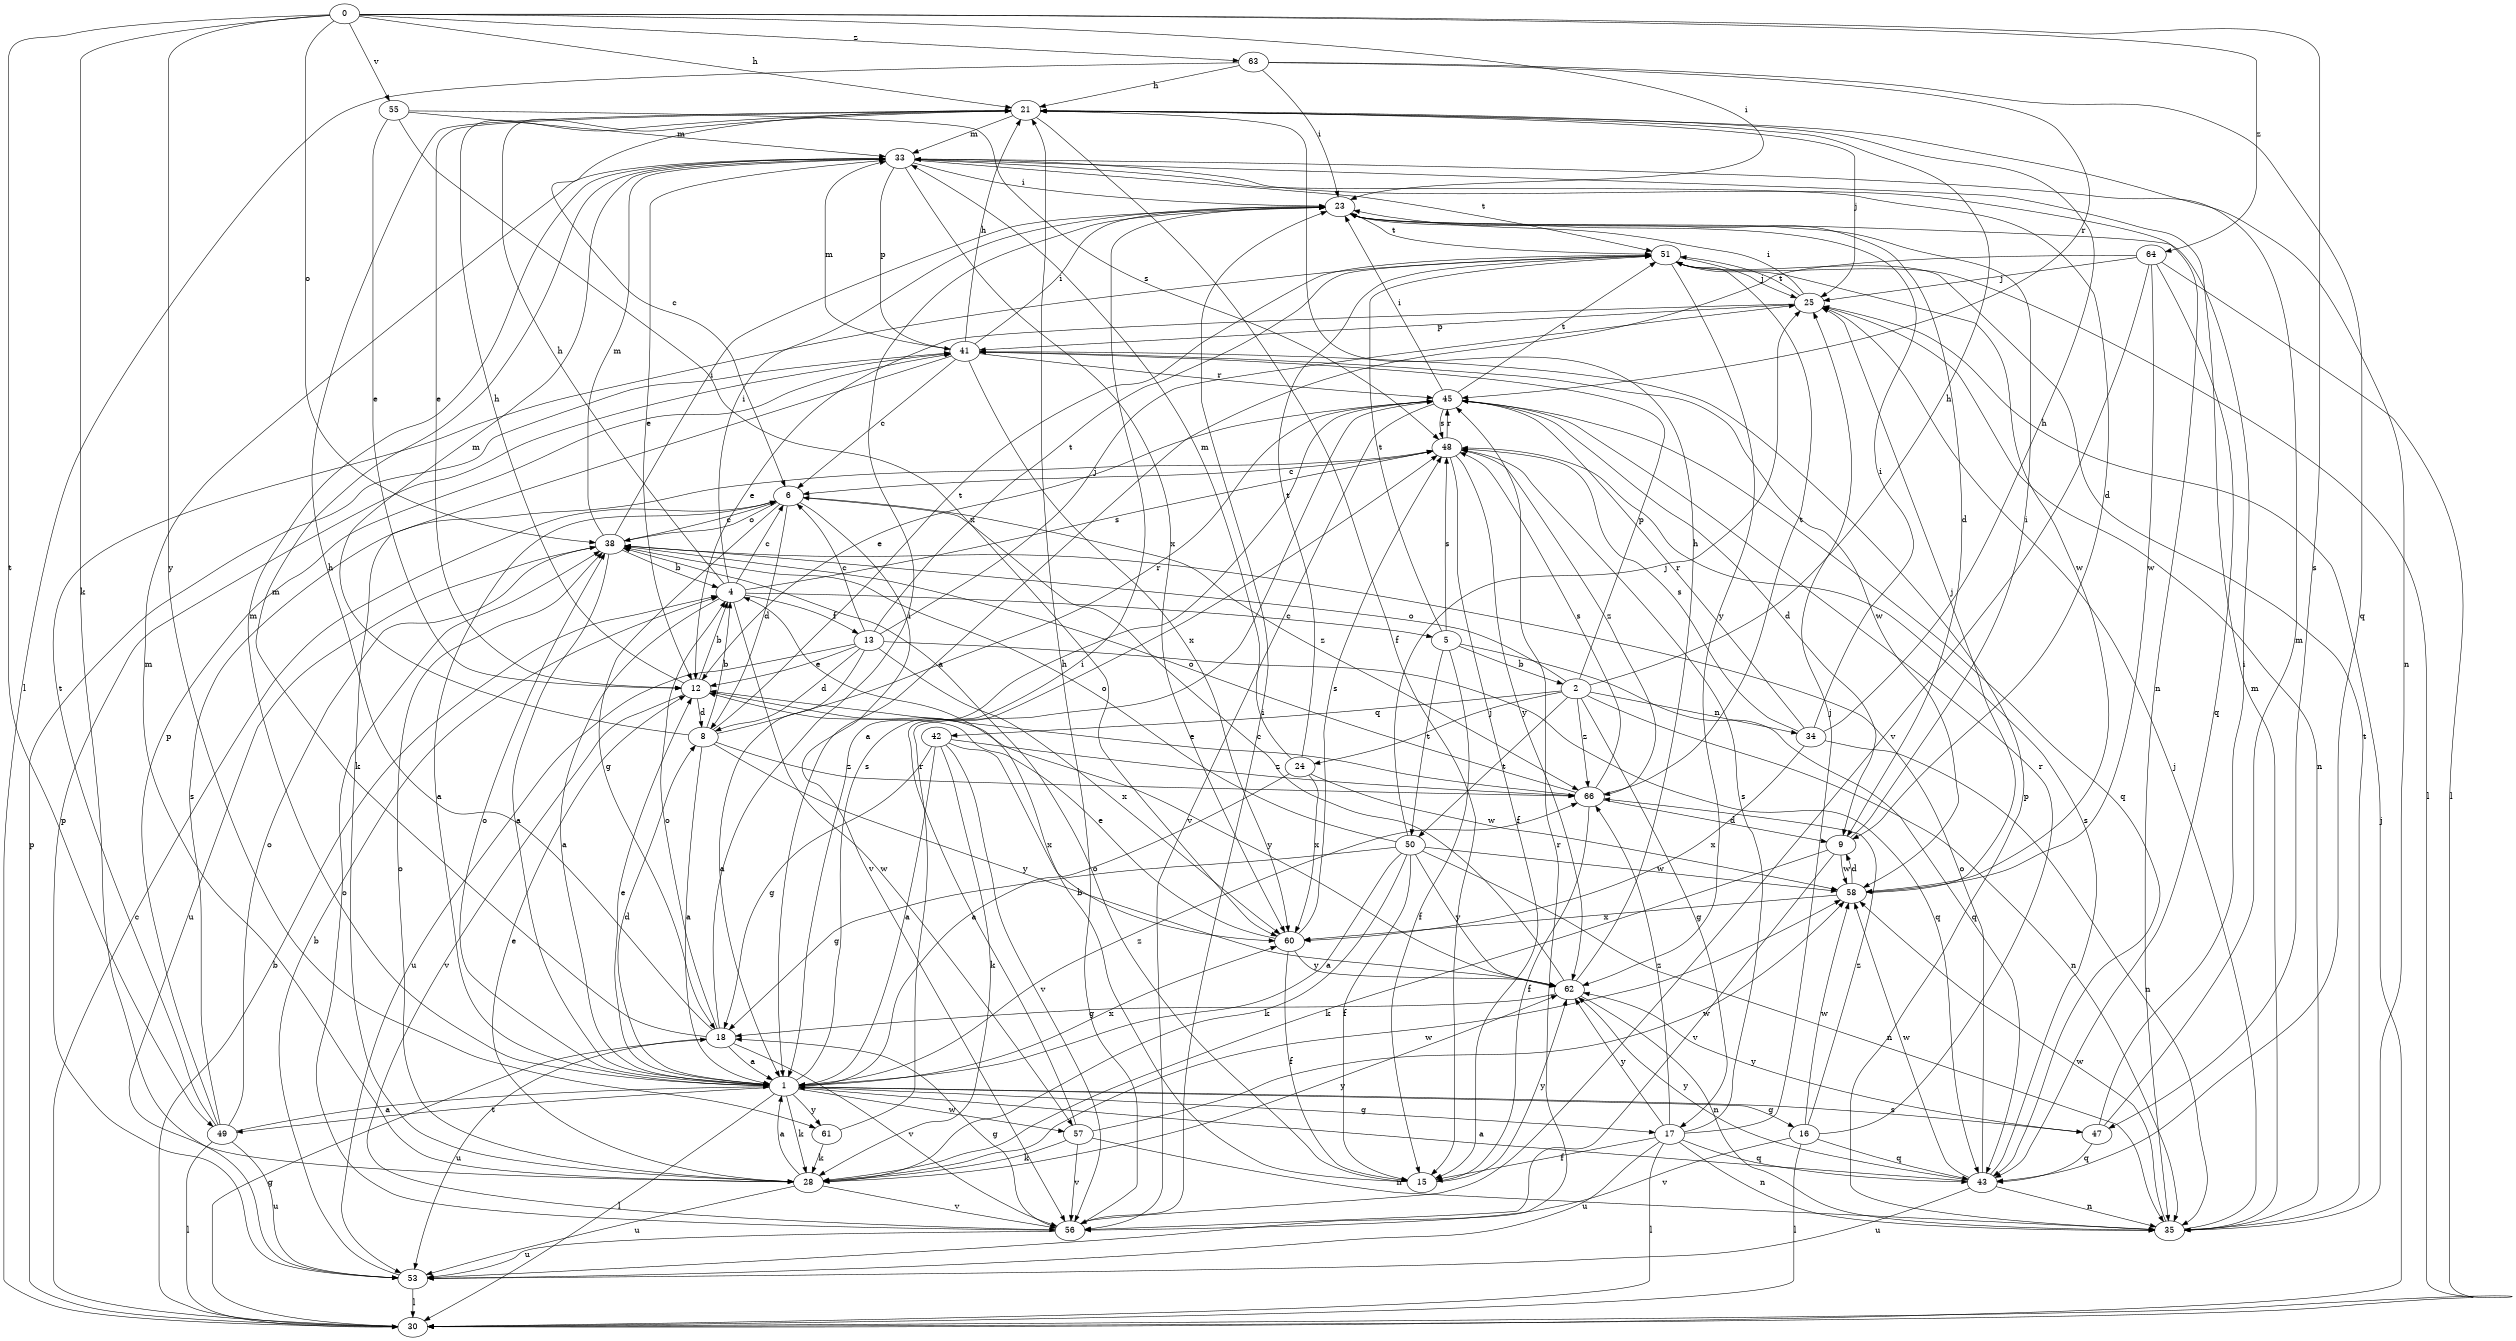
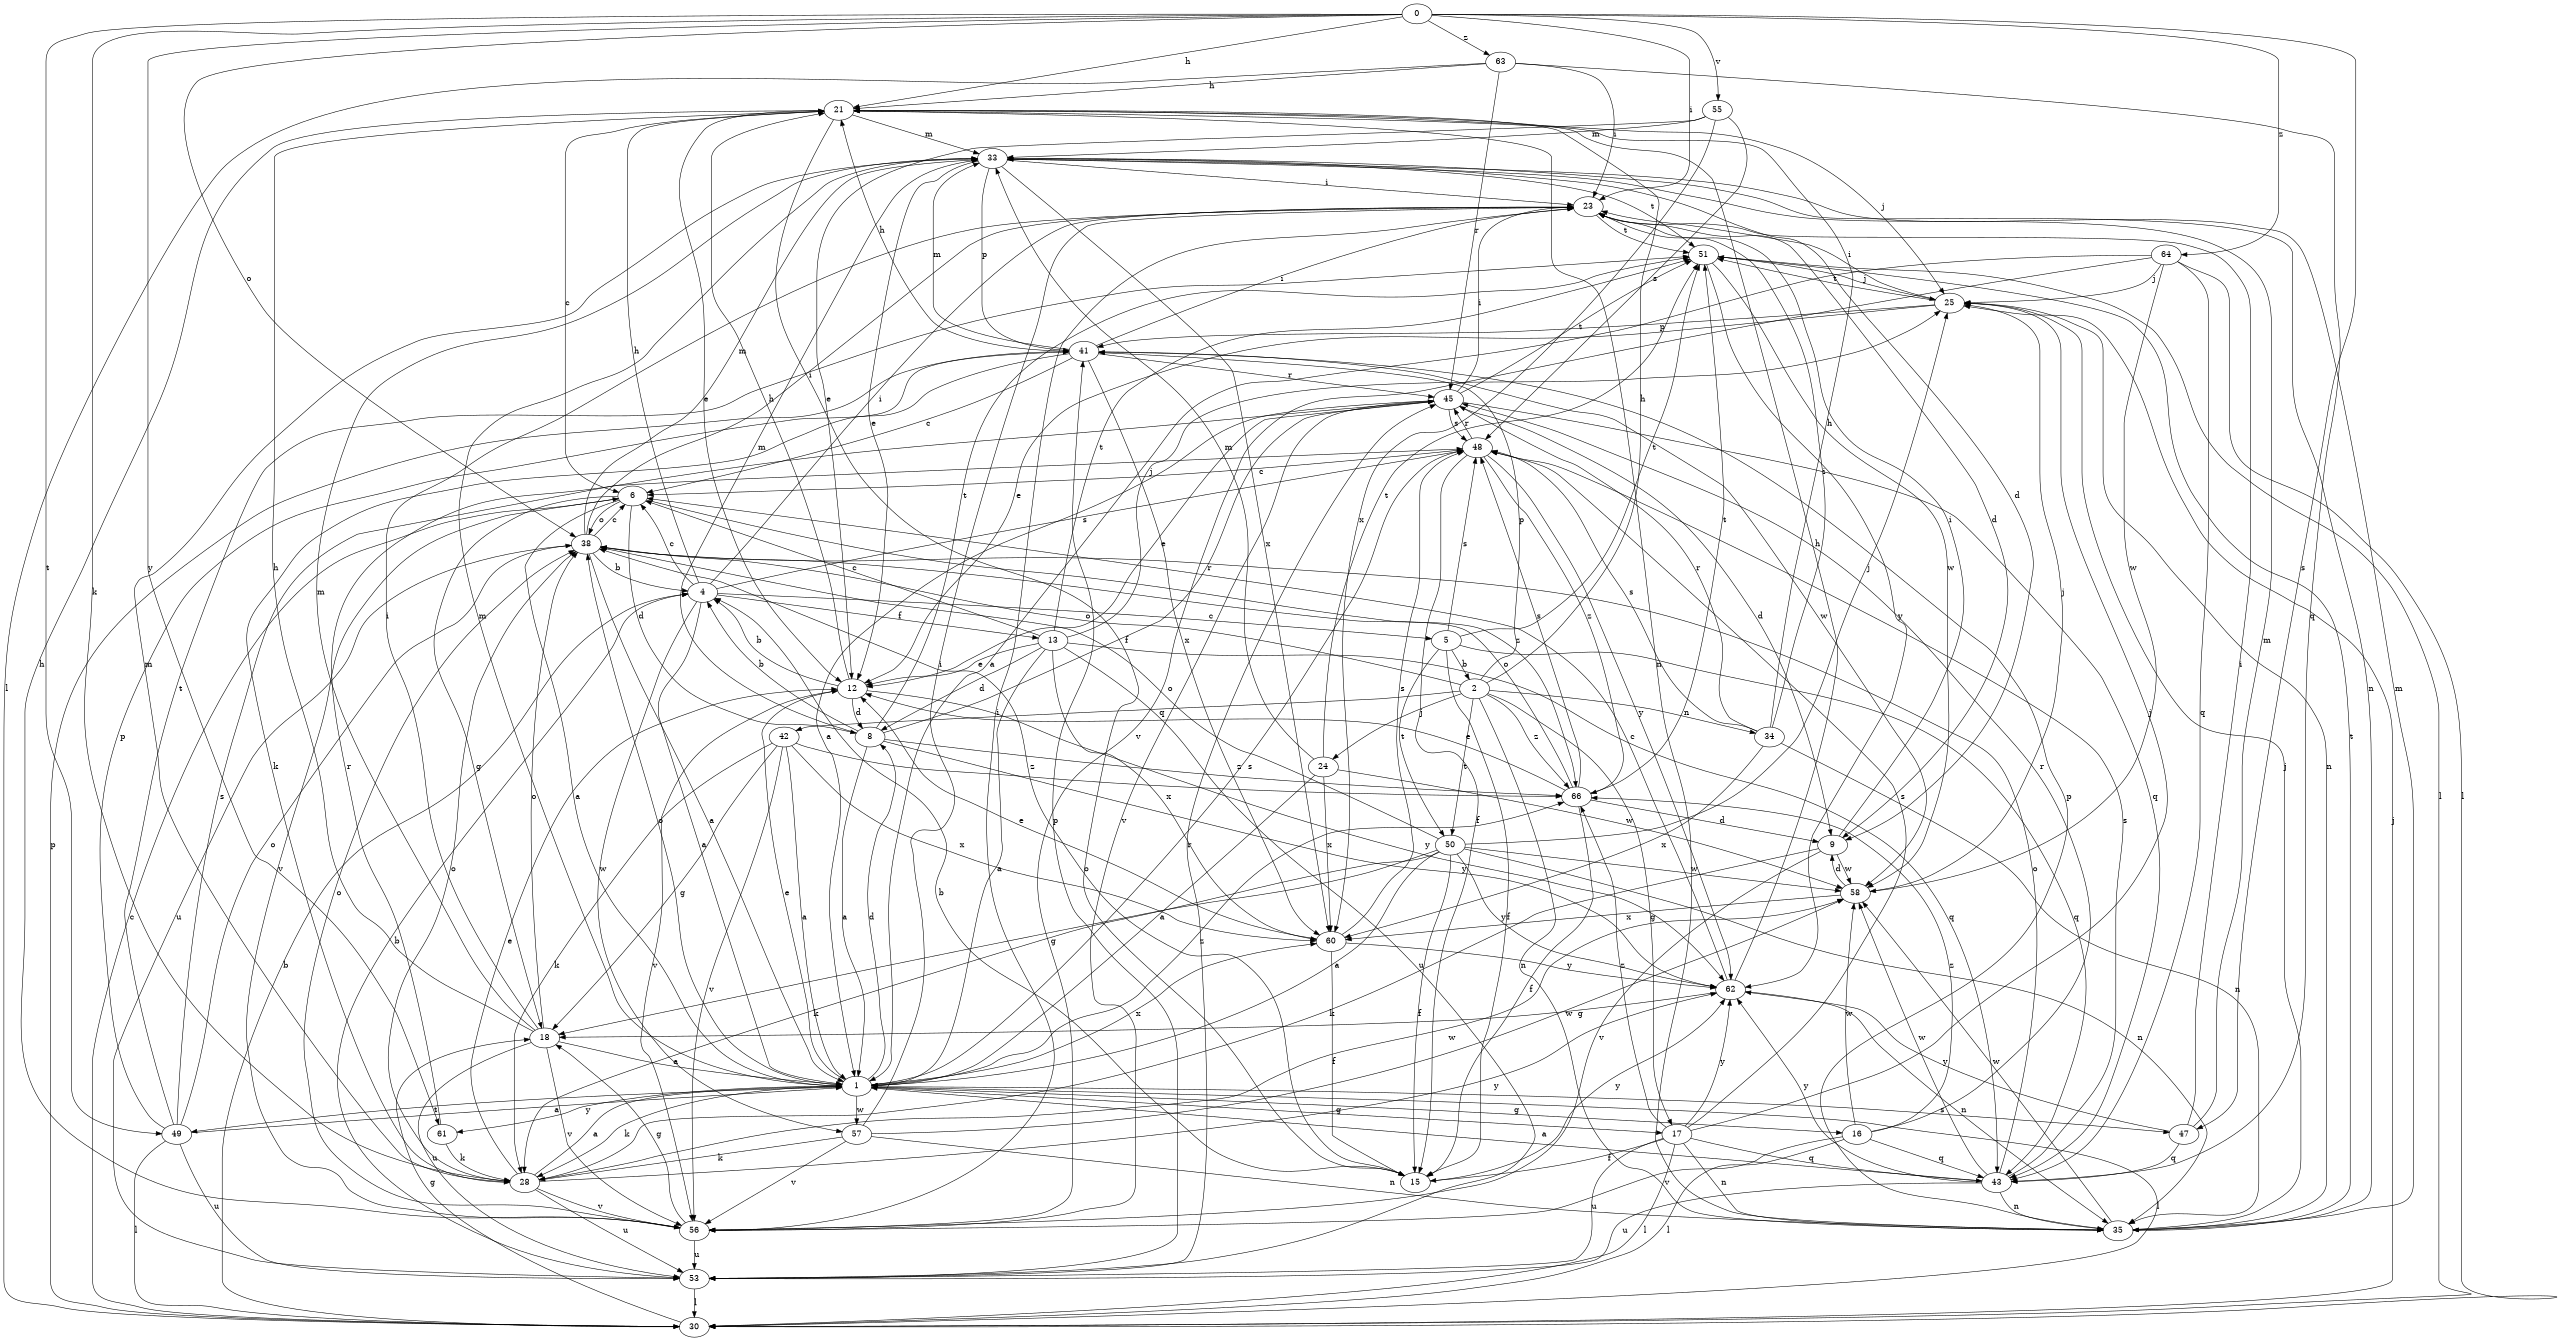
(665, 824) -> (532, 789)
